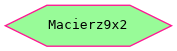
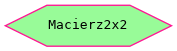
(88, 26) -> (88, 26)
